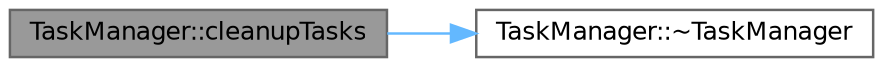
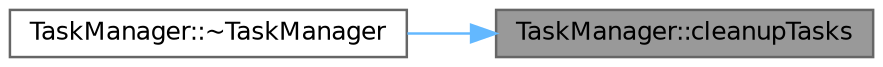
(419, 33) -> (439, 33)
